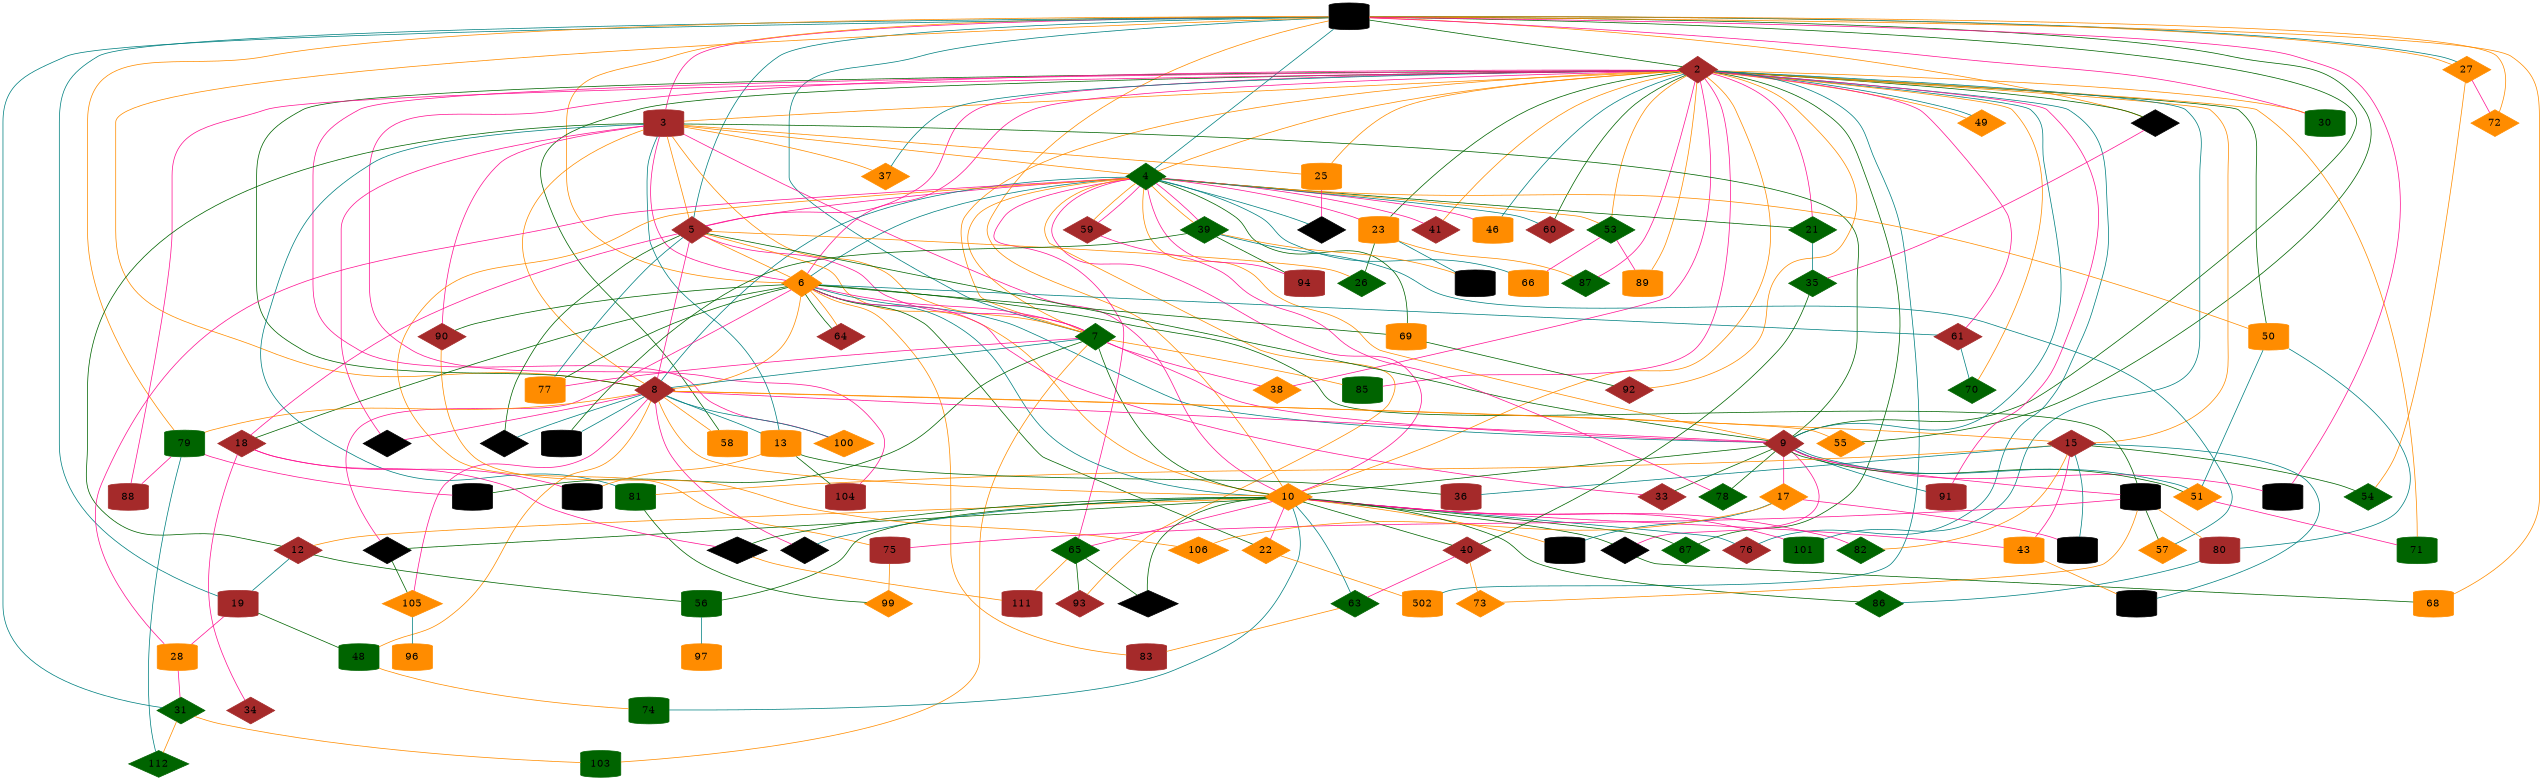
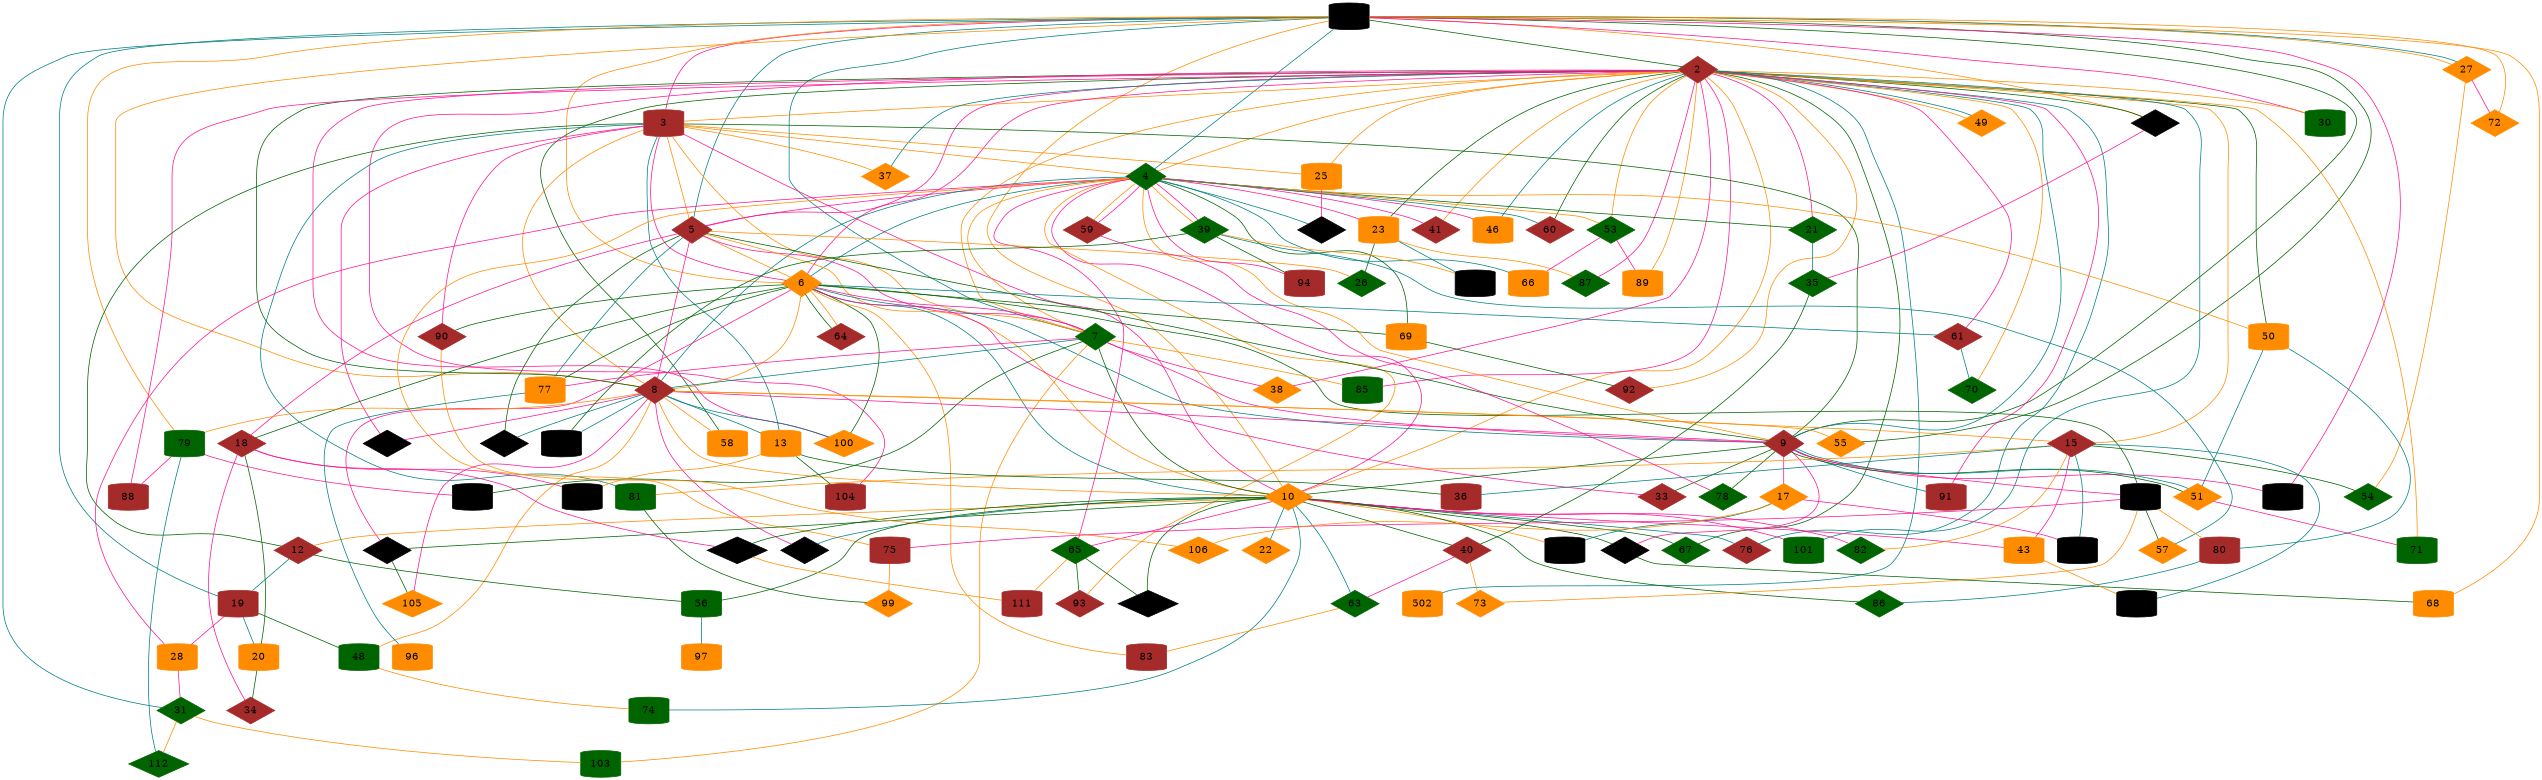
(1011, 422) -> (878, 347)
(1278, 522) -> (1278, 522)
(1335, 574) -> none
(412, 629) -> (325, 447)
none -> (259, 657)
